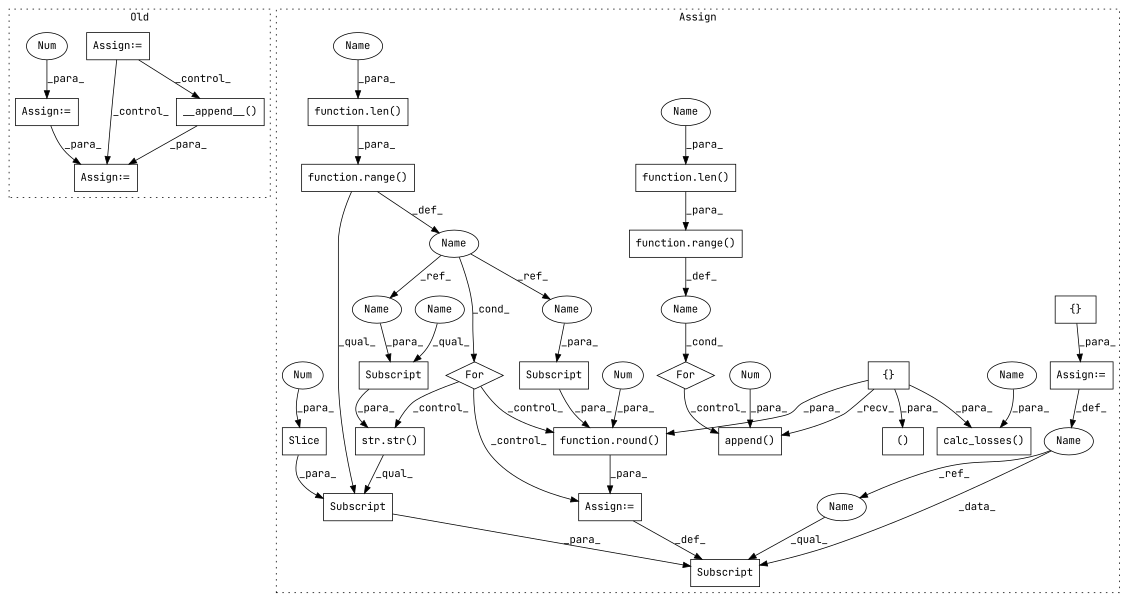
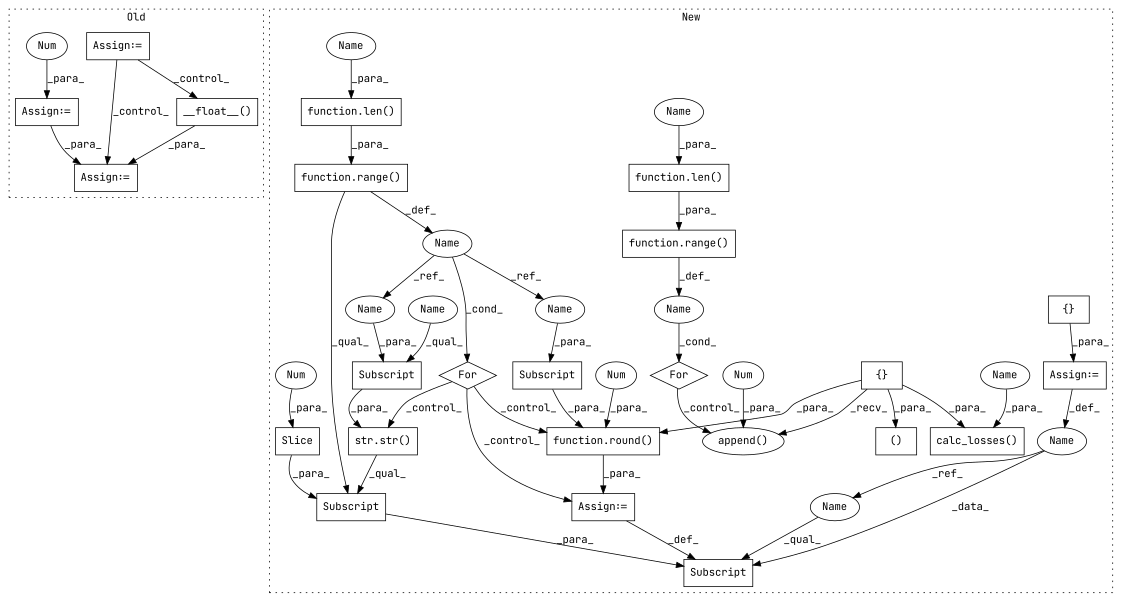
(698, 18) -> (691, 18)
(220, 112) -> (217, 112)
(750, 441) -> (743, 441)
